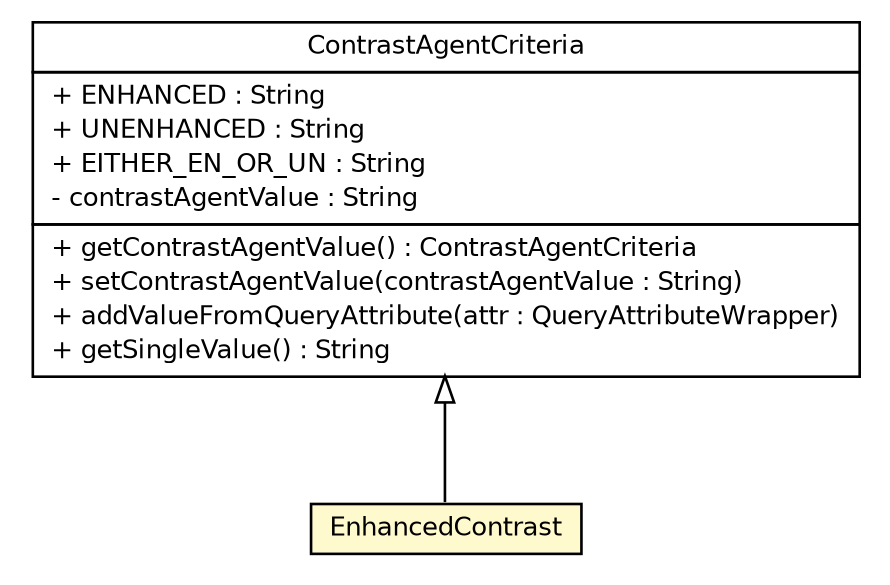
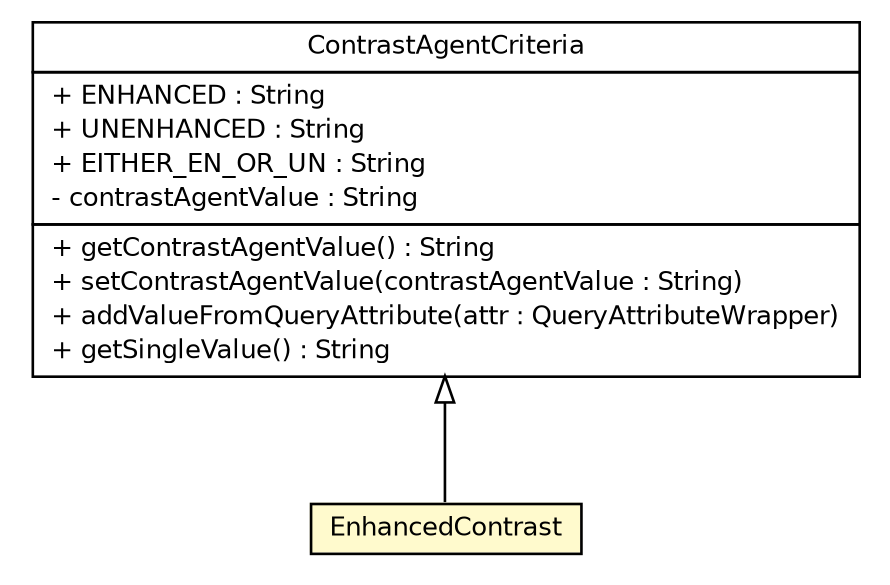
(375, 248) -> (273, 248)
